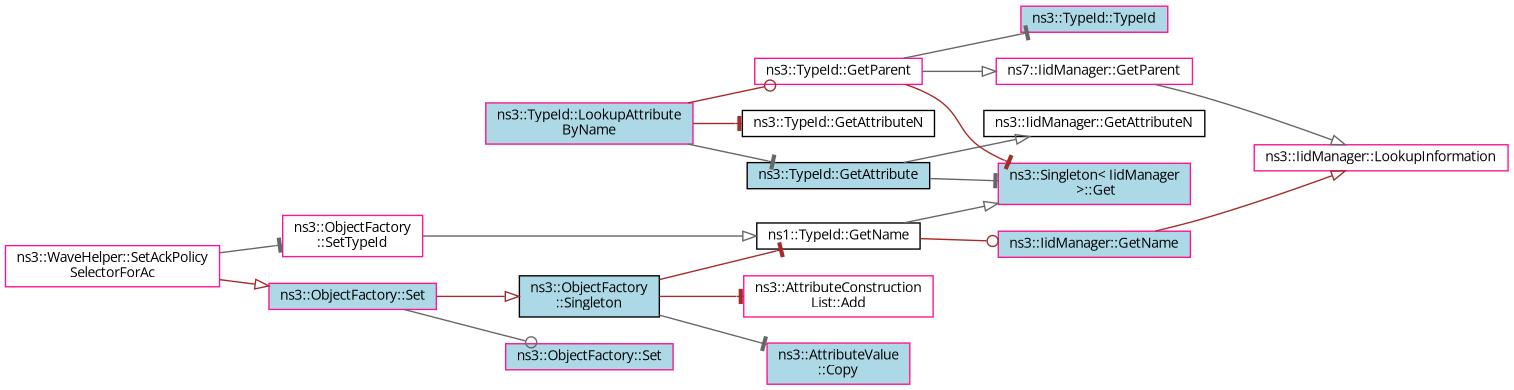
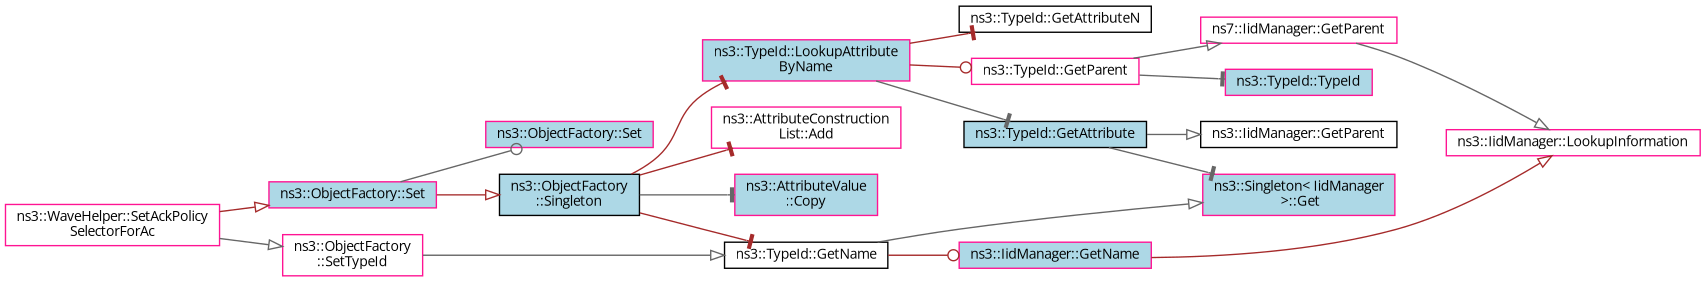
(957, 120) -> none
(1094, 124) -> (1299, 134)
none -> (676, 130)
(838, 236) -> (806, 255)
(248, 249) -> (244, 242)
